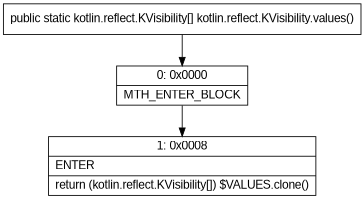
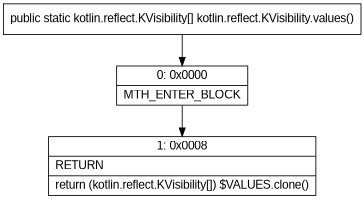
(75, 166) -> (80, 166)
